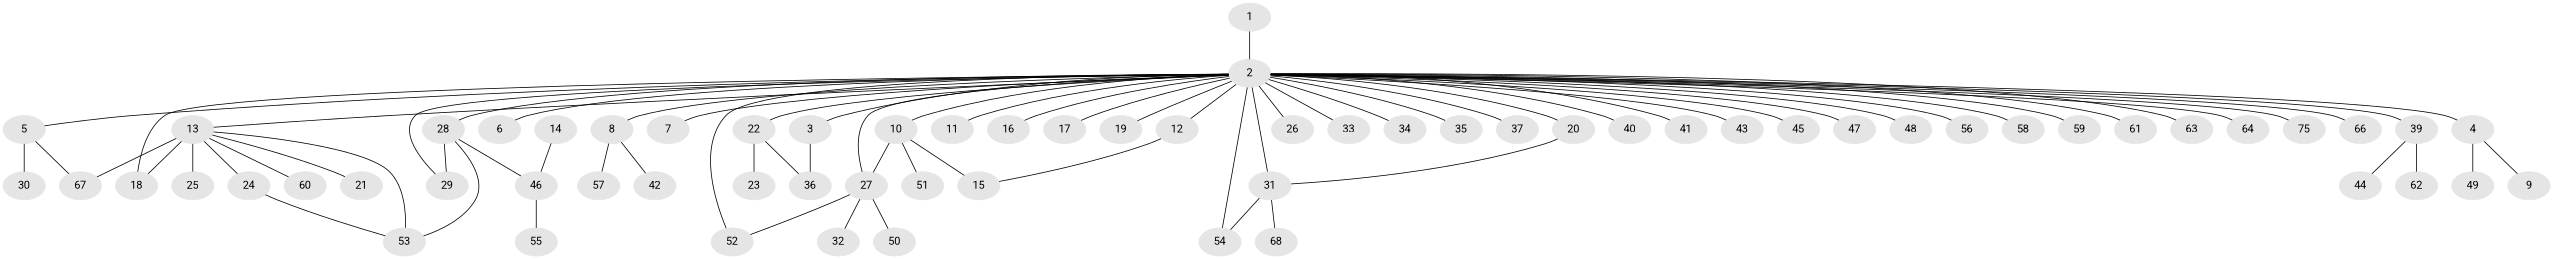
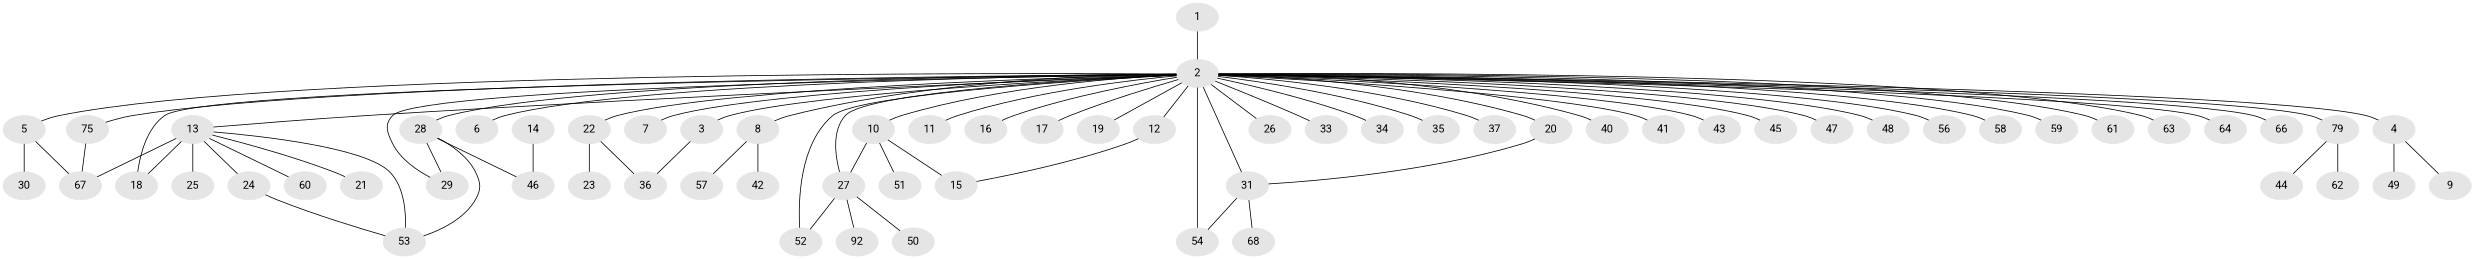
(2417, 130) -> (2338, 130)
none -> (84, 158)
(536, 242) -> none
(838, 242) -> (857, 242)
